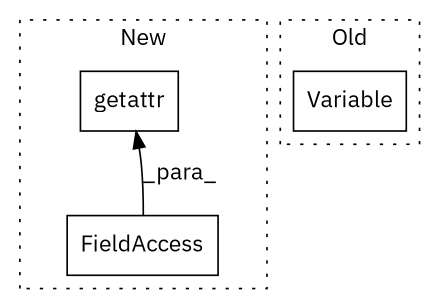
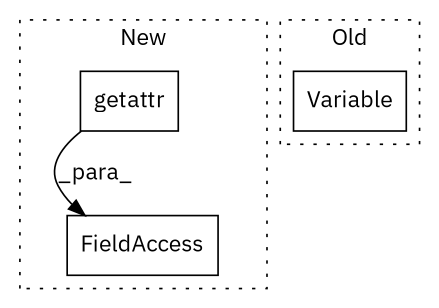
(143, 182) -> (55, 166)
